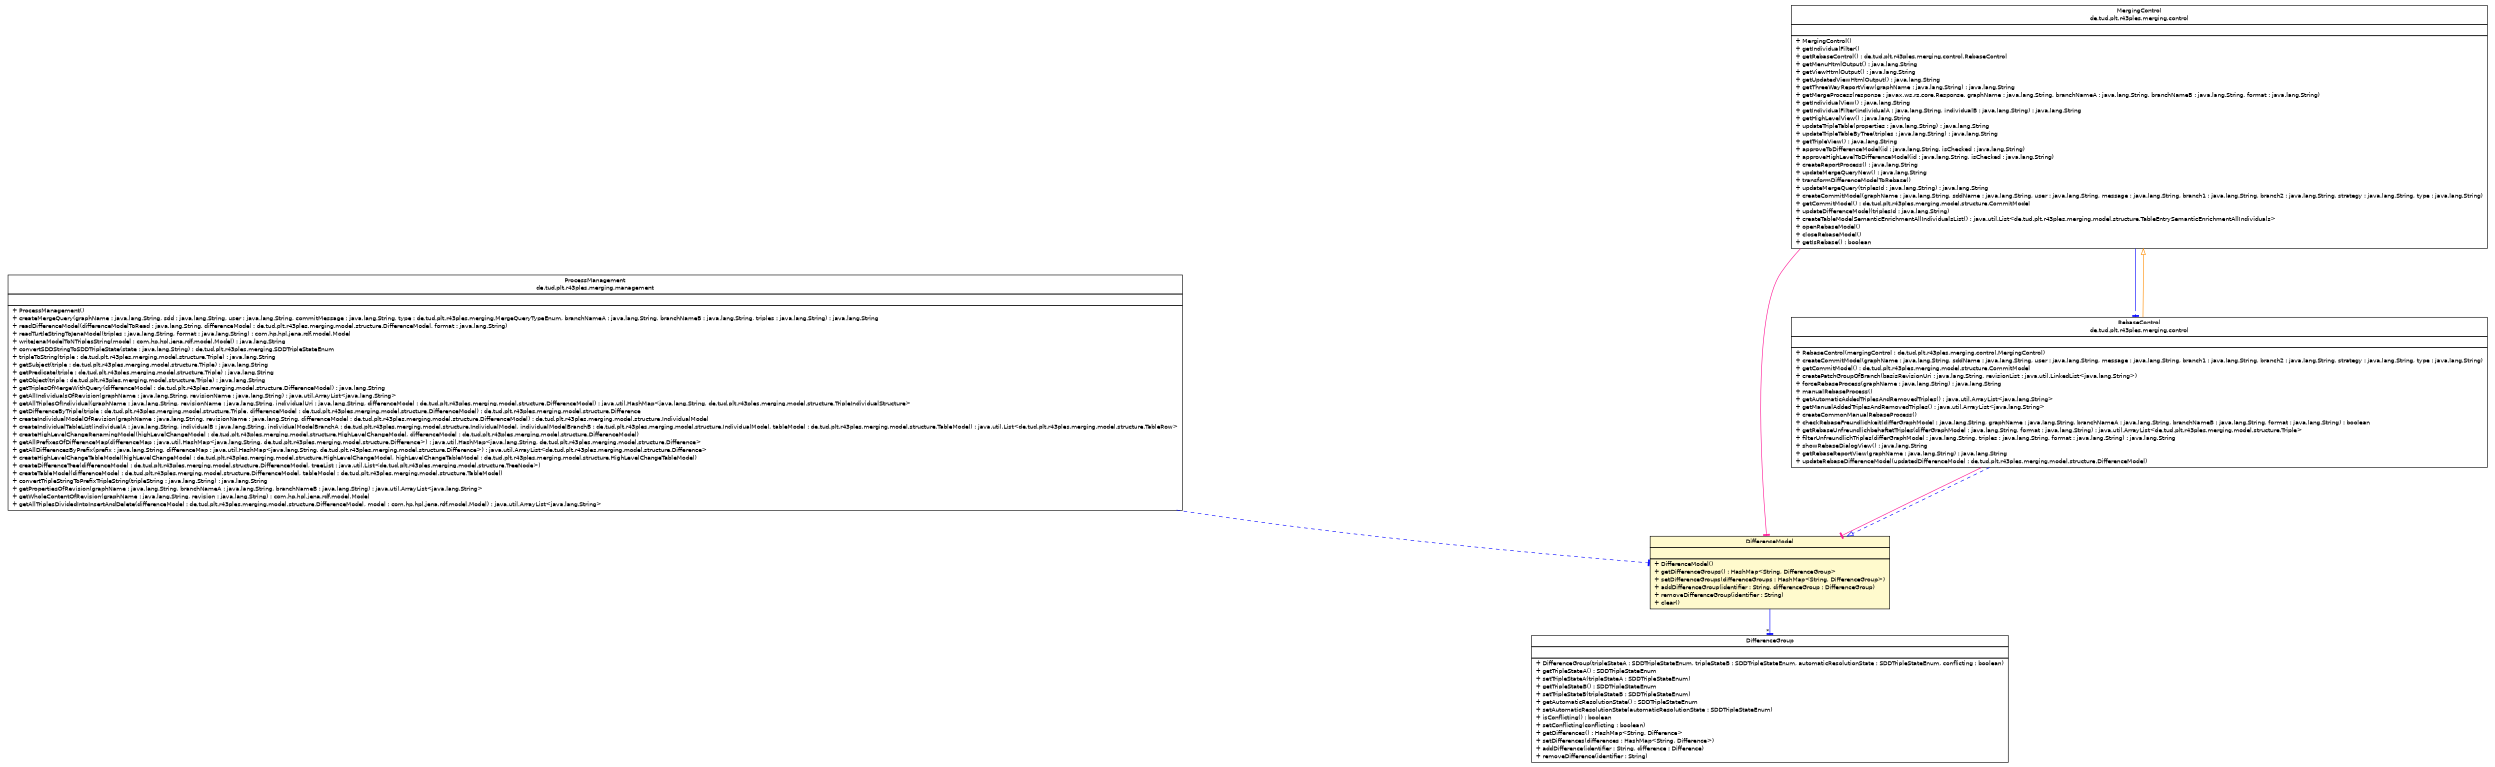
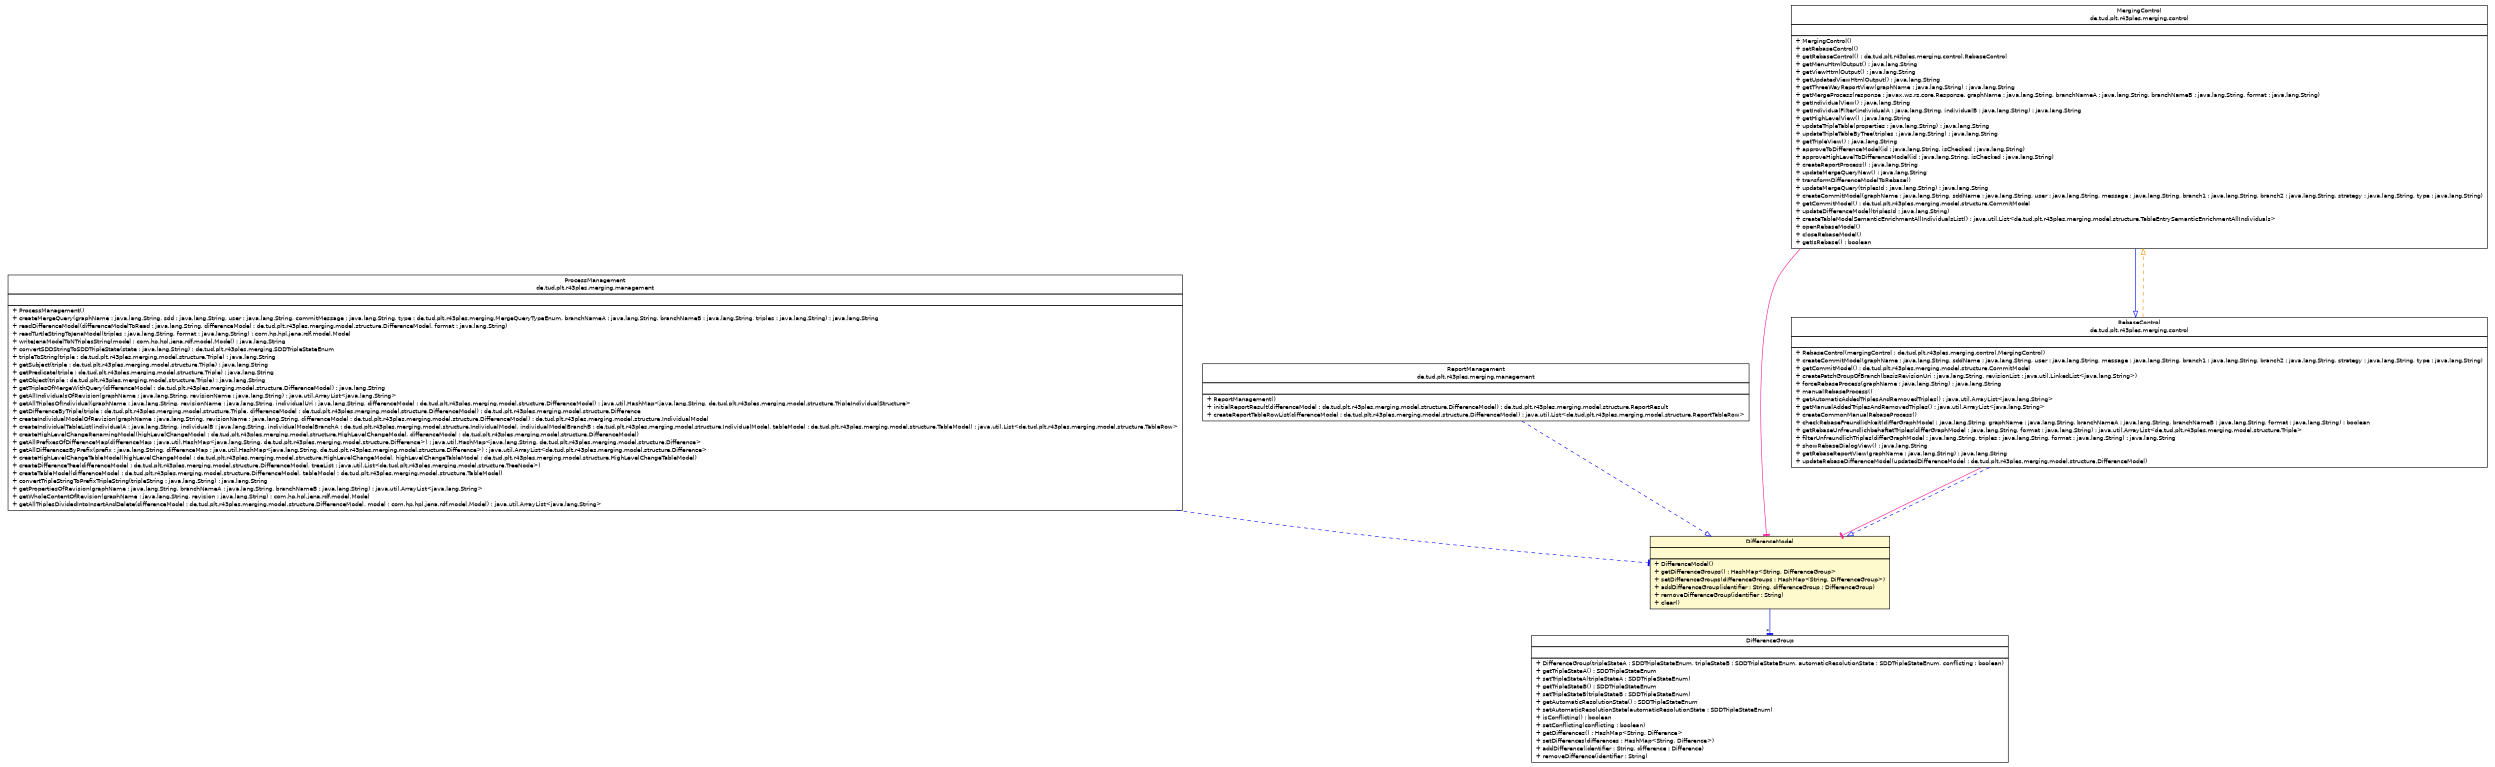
(1828, 49) -> (1827, 49)
(2135, 280) -> (2135, 280)
(2143, 286) -> (2143, 286)
none -> (1476, 392)
